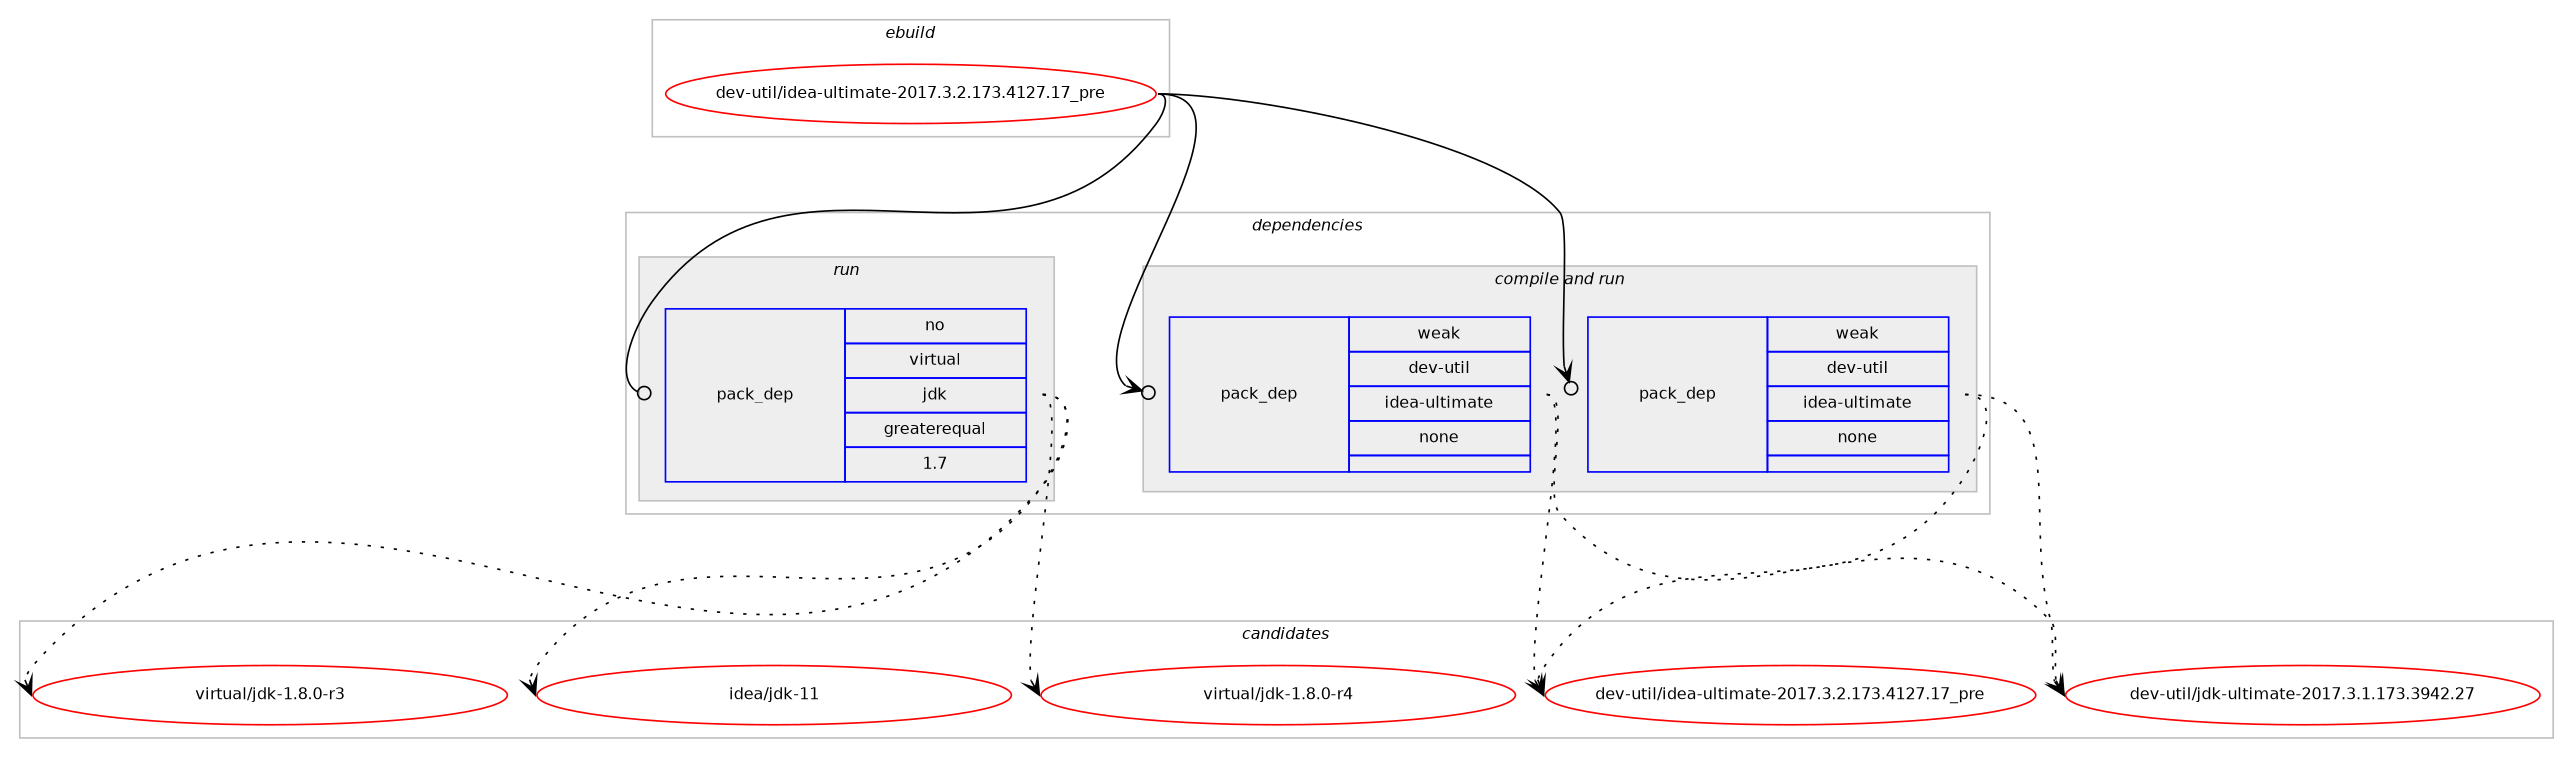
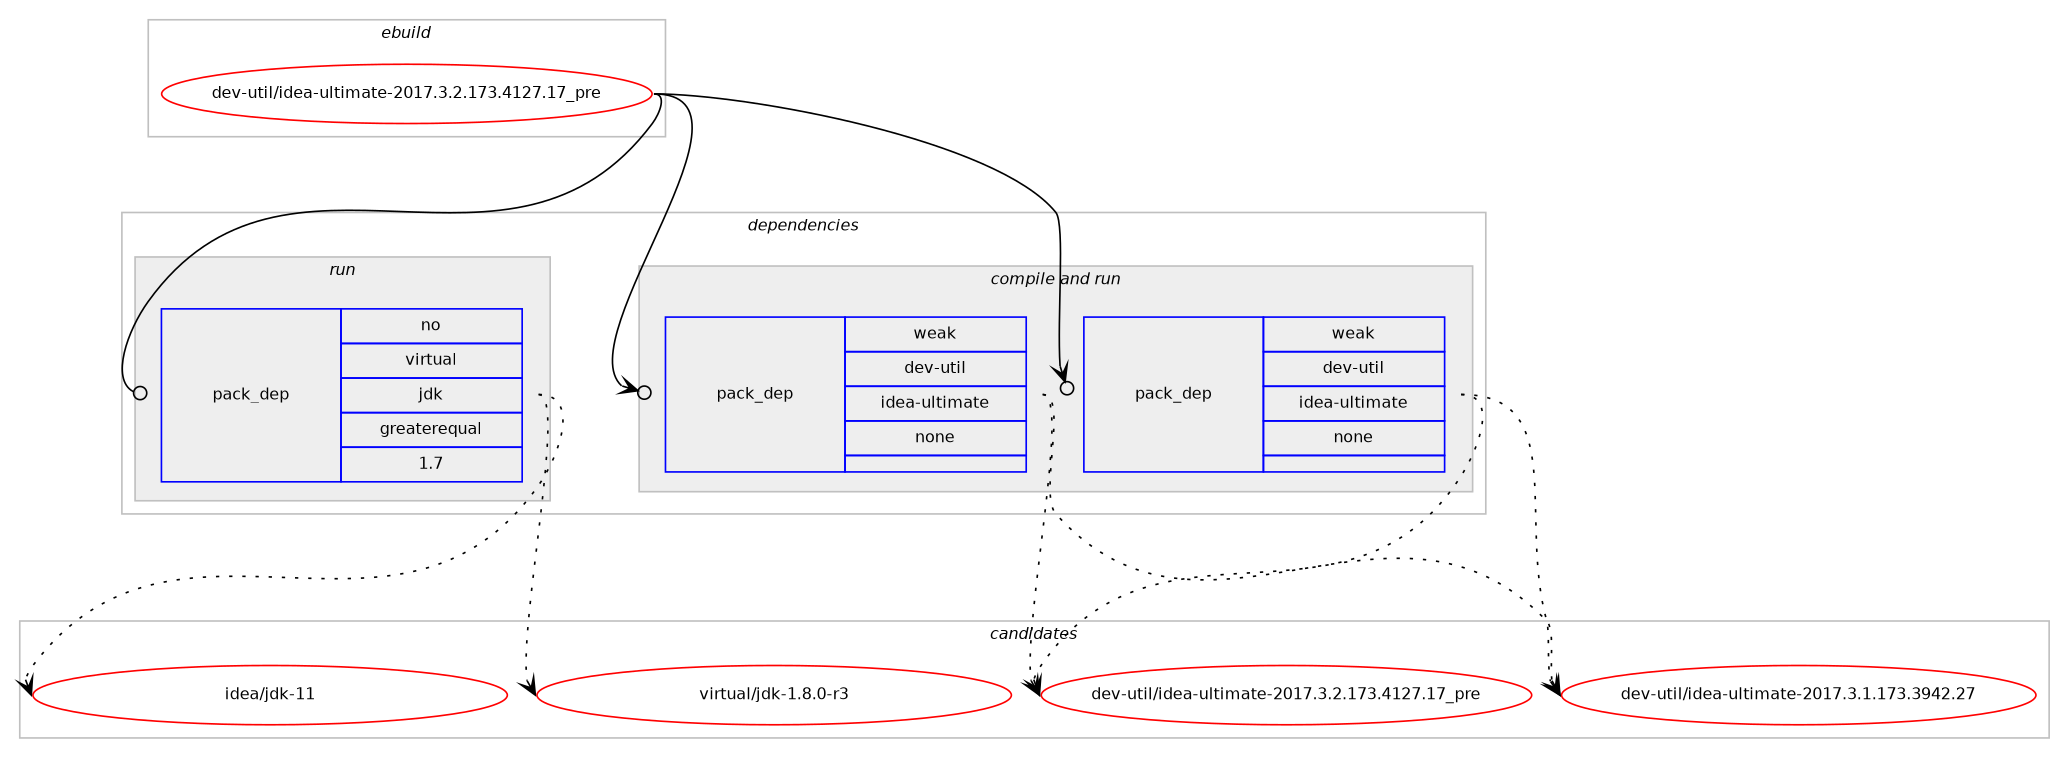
(1278, 695) -> none
(2303, 695) -> (1799, 695)
